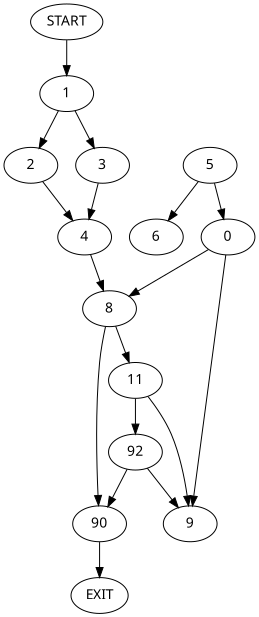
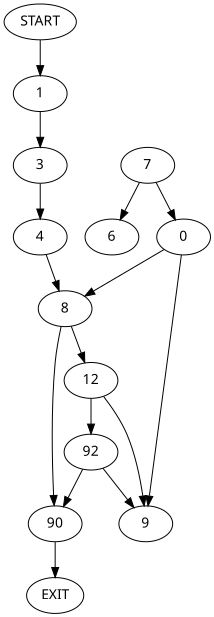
(31, 165) -> none
(210, 165) -> (148, 165)
(135, 380) -> (91, 380)
